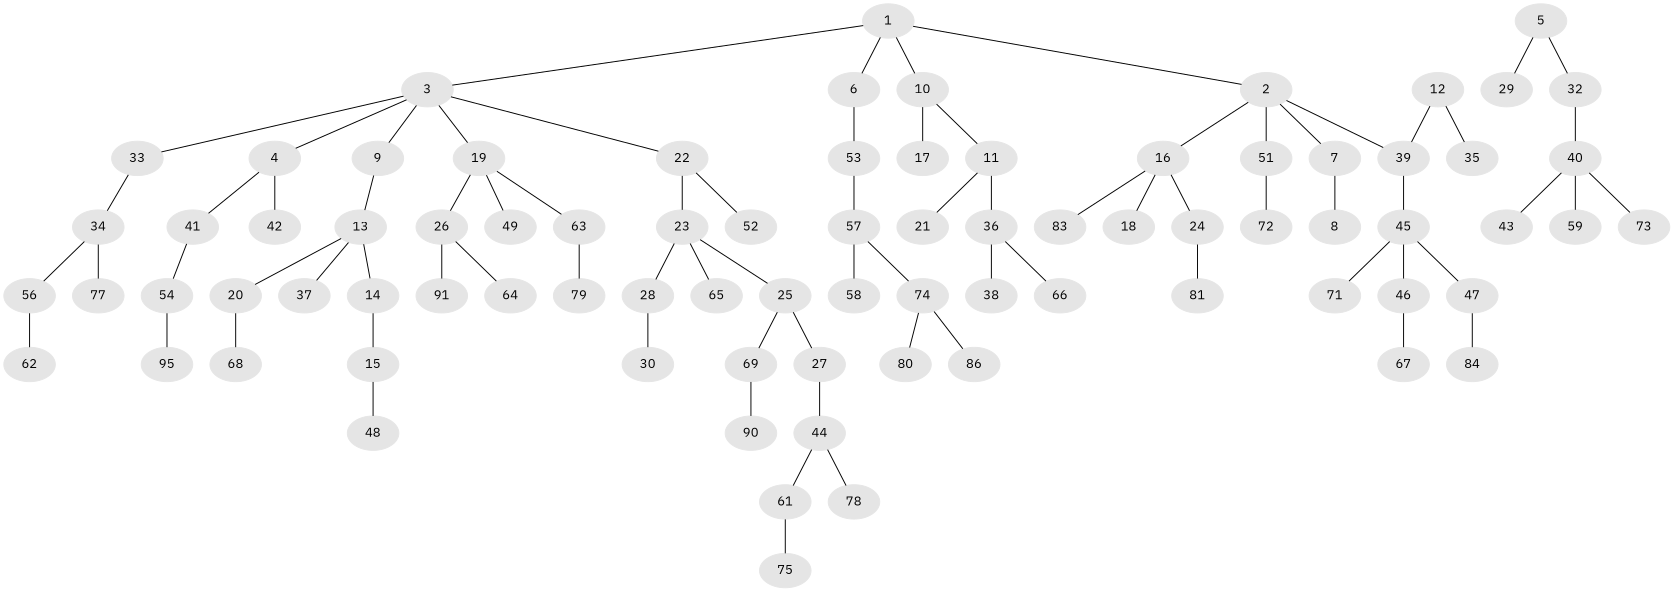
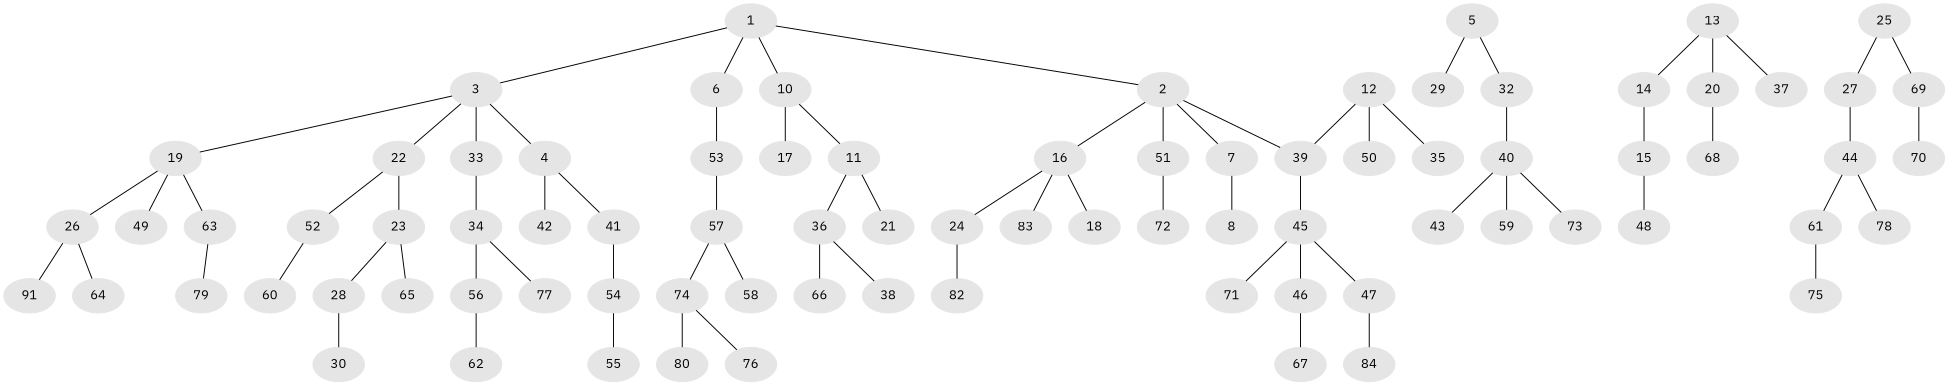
(378, 158) -> none
none -> (1369, 158)
(734, 262) -> none
none -> (270, 296)
(1197, 296) -> (957, 296)
(167, 364) -> (614, 364)
(974, 364) -> (751, 364)
(751, 433) -> (1919, 158)
